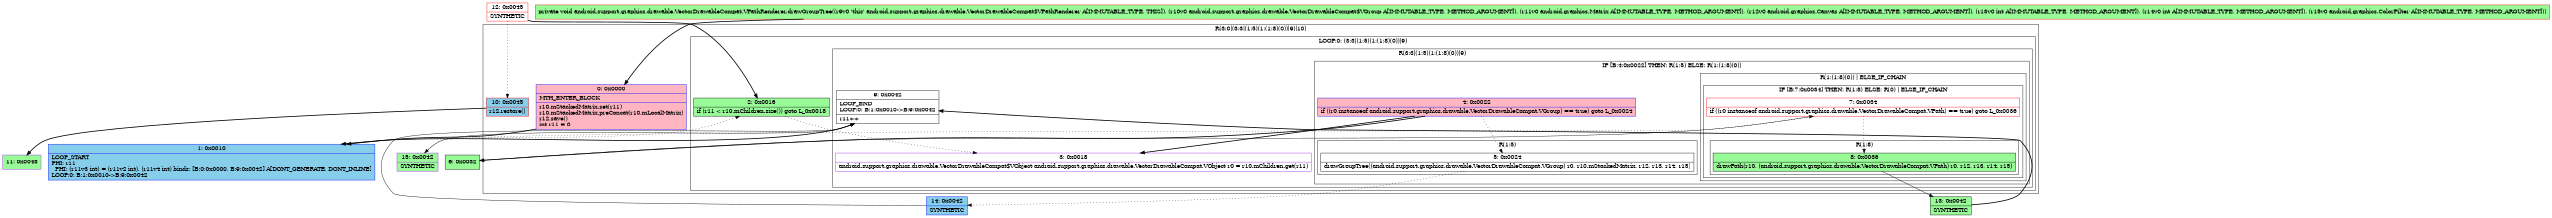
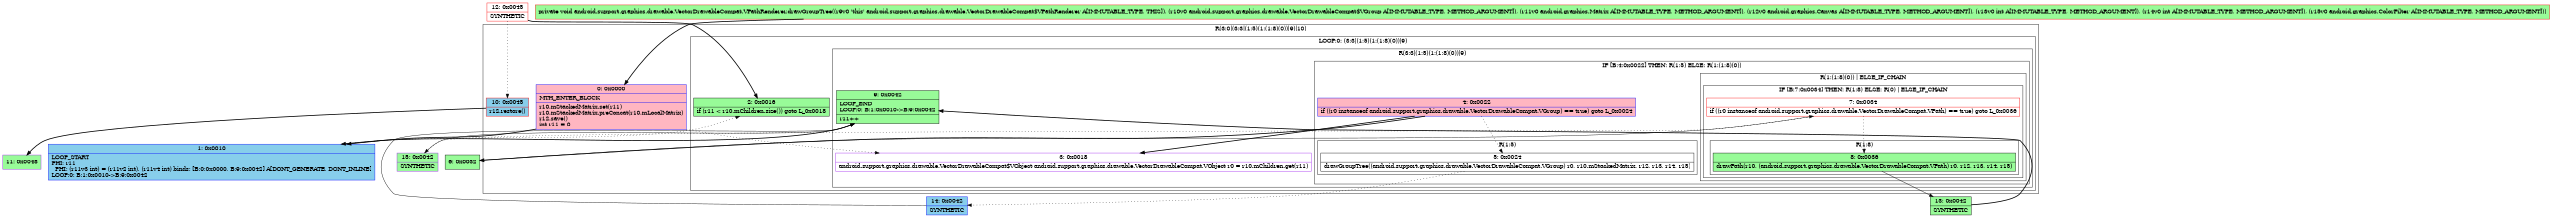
(888, 107) -> (888, 107)
(864, 137) -> (795, 145)
